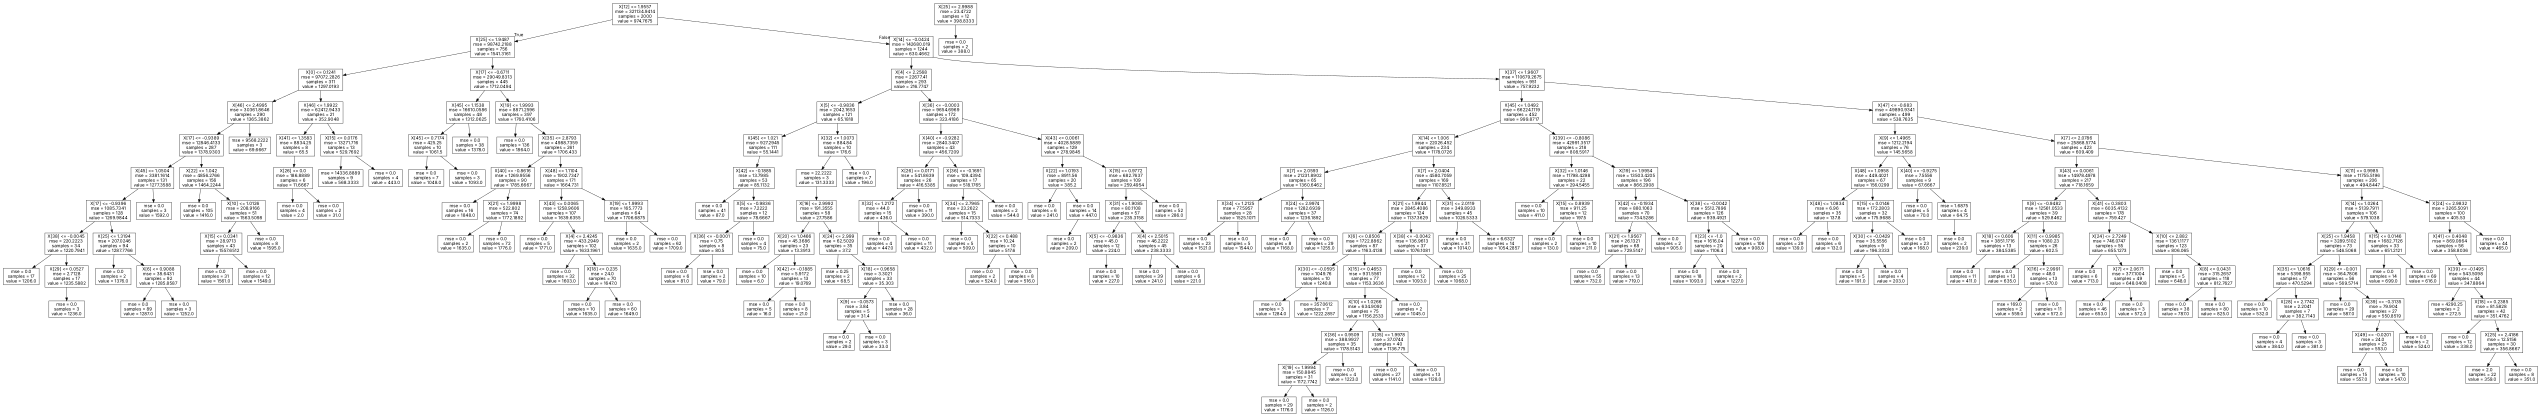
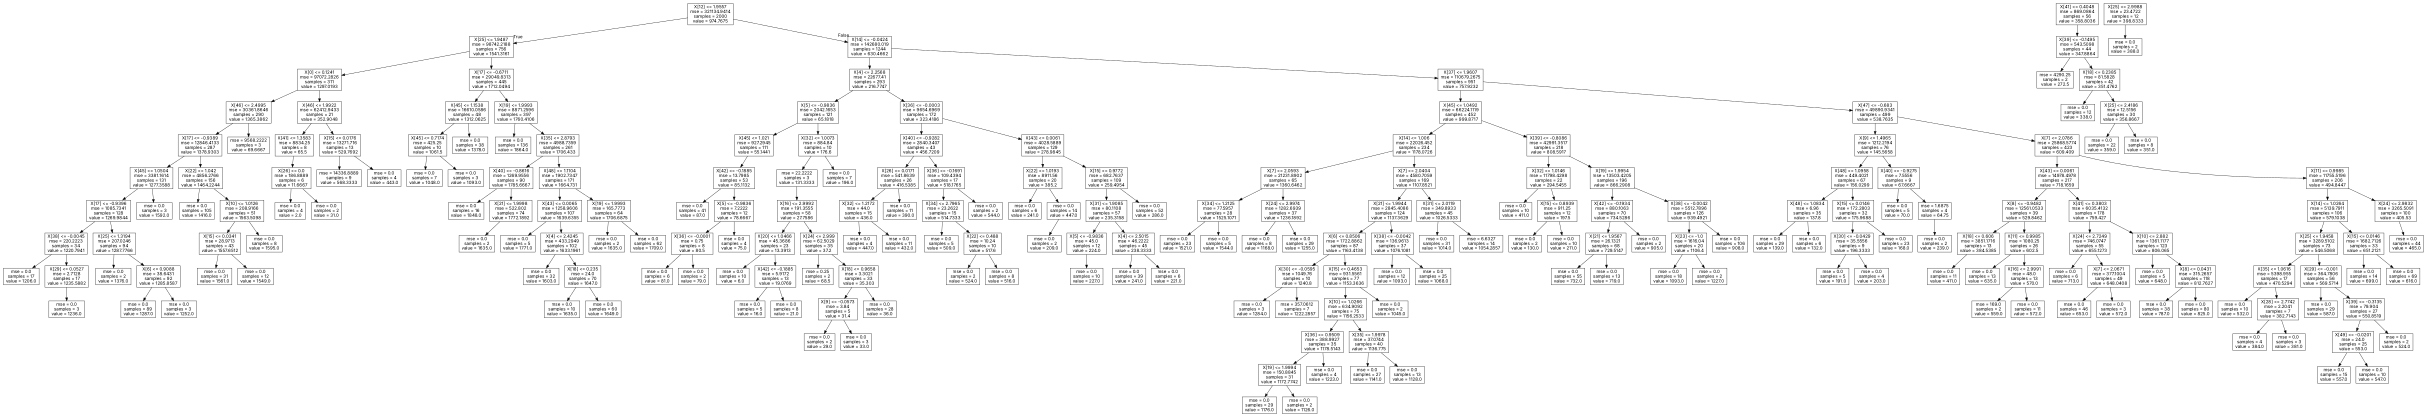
(2450, 226) -> none
(497, 244) -> none
(2044, 244) -> (2024, 244)
(2482, 375) -> (2102, 145)
